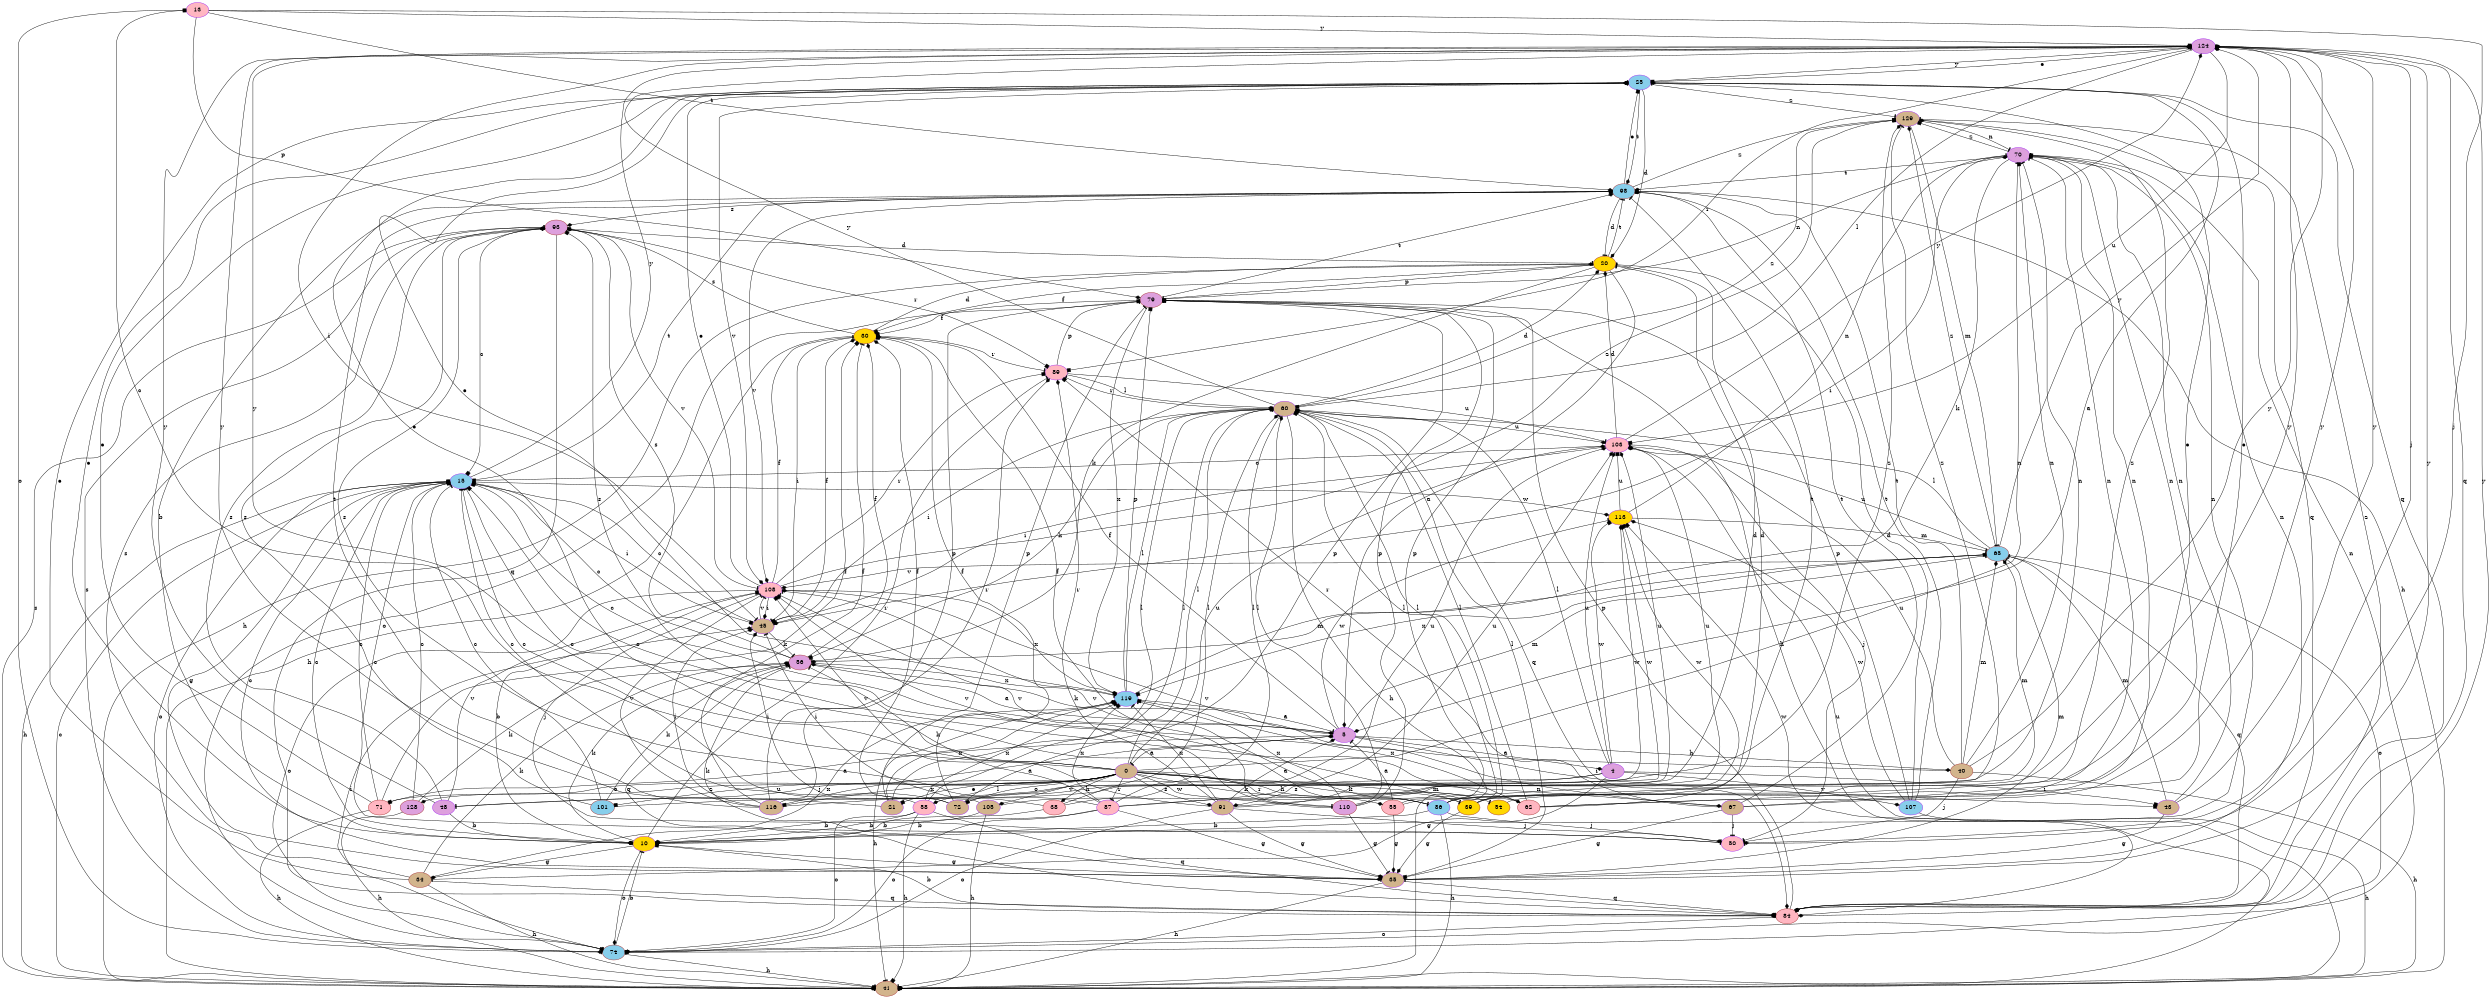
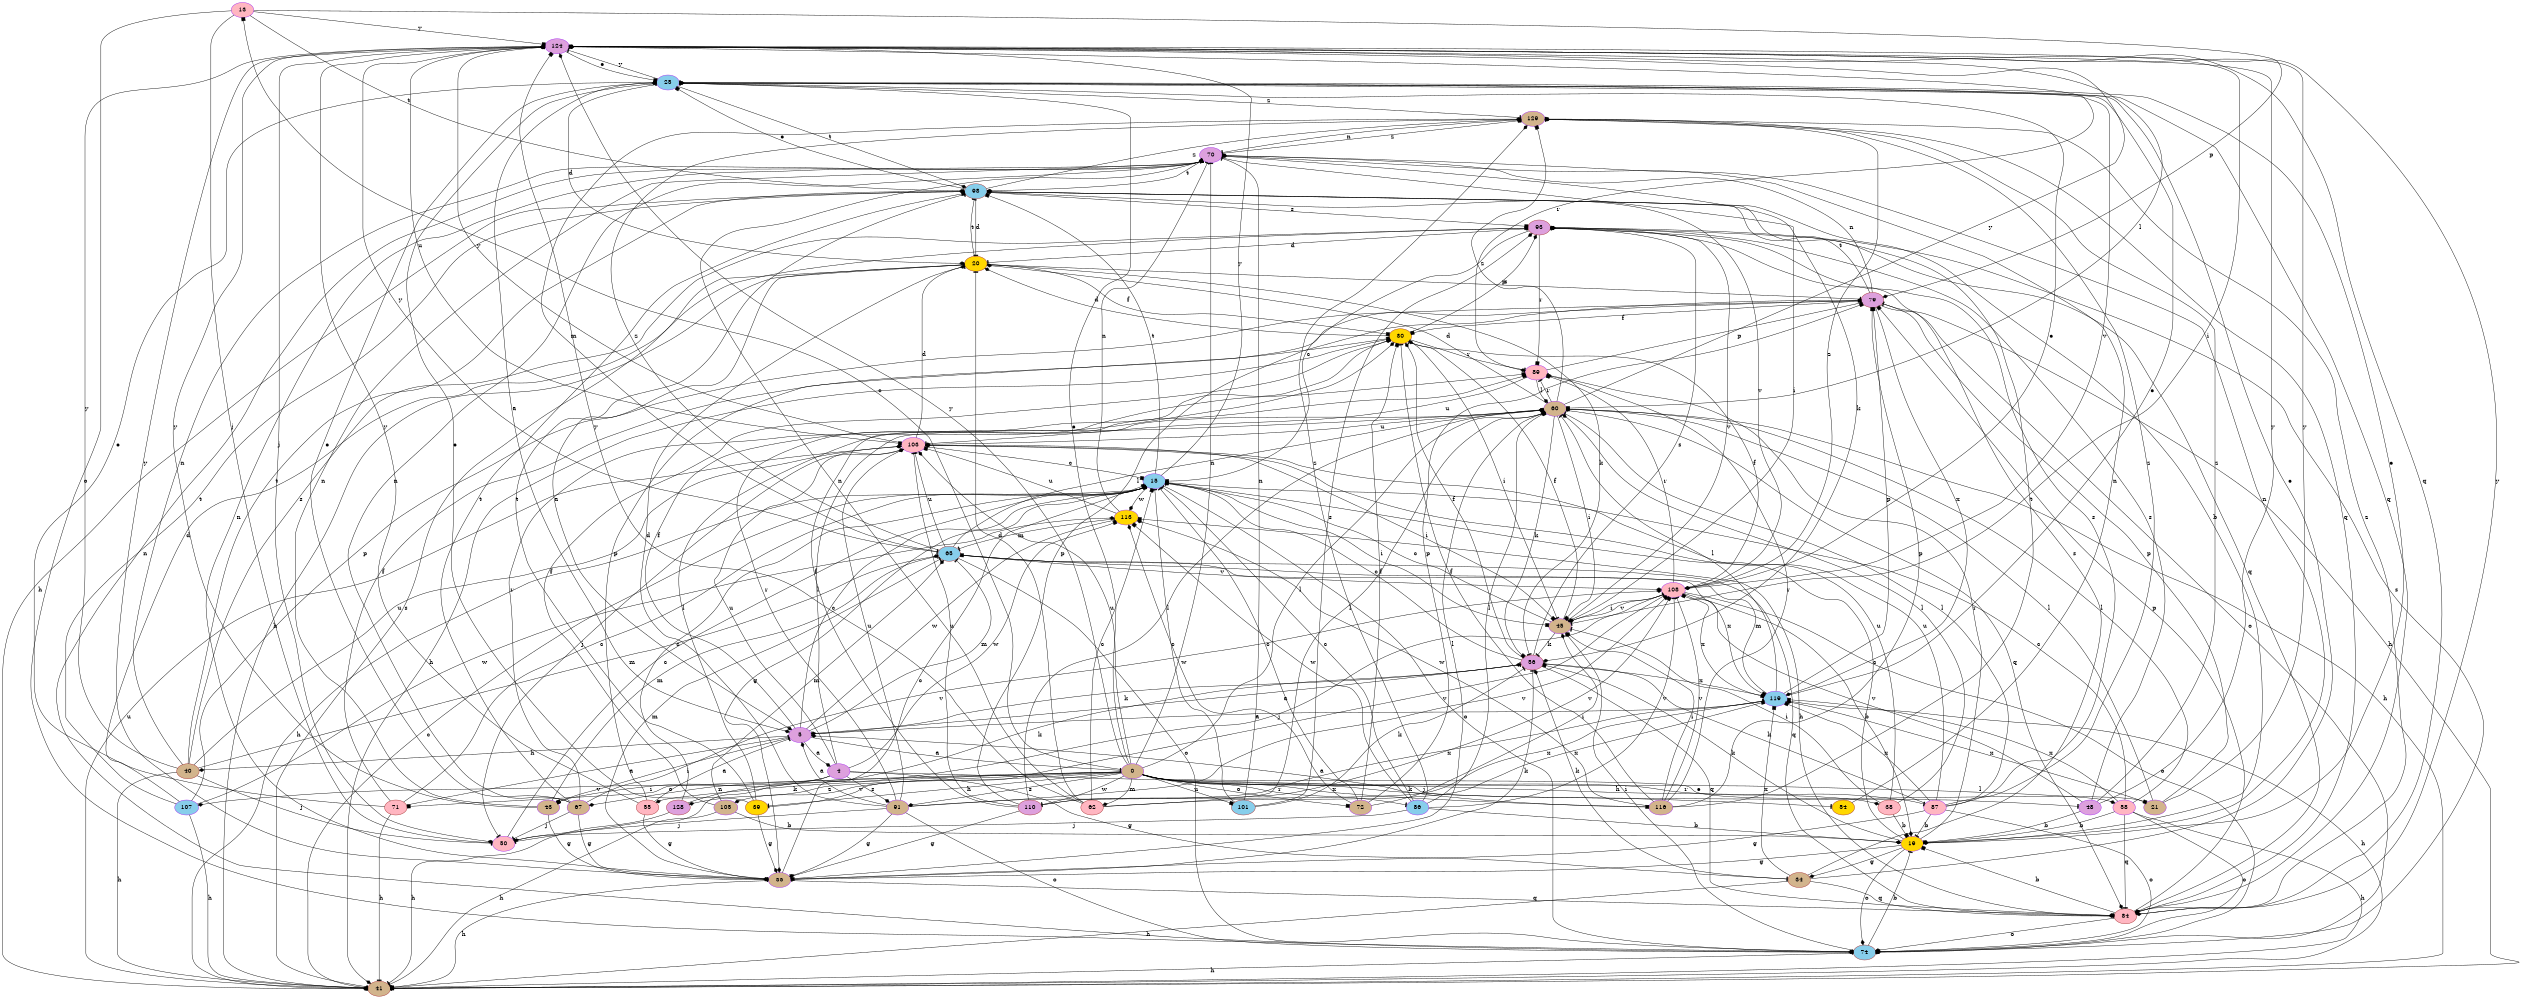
(1092, 196) -> (1255, 209)
(1652, 254) -> (1729, 73)
(662, 393) -> (1728, 383)
(1066, 631) -> (776, 456)
(1784, 717) -> (1801, 717)
(644, 844) -> (1912, 844)
(1246, 983) -> none
